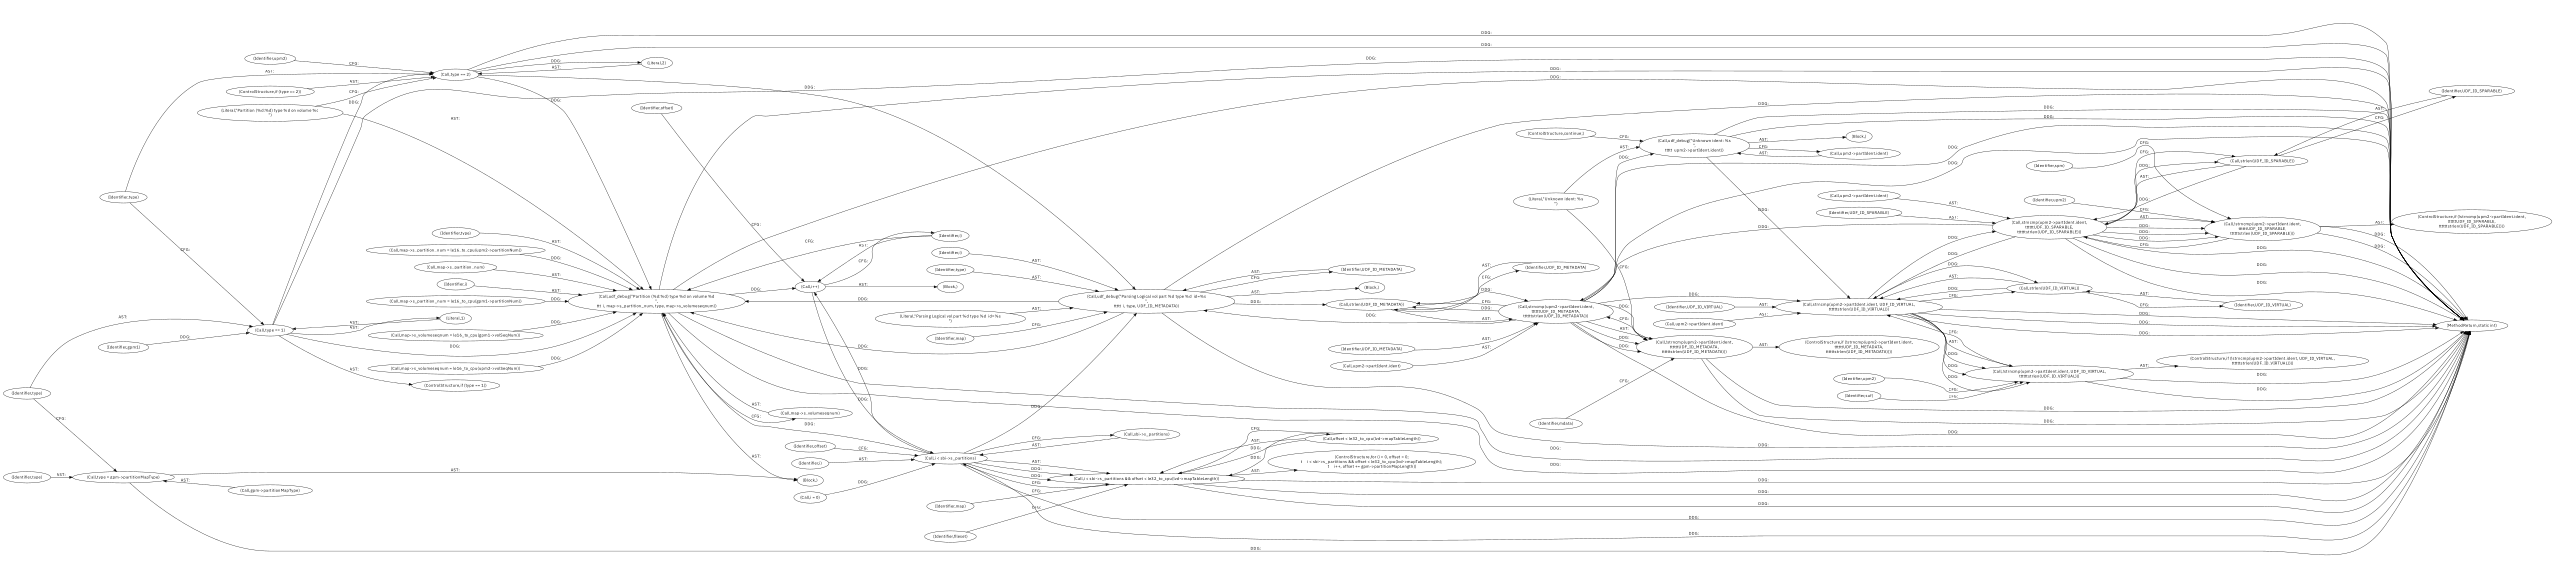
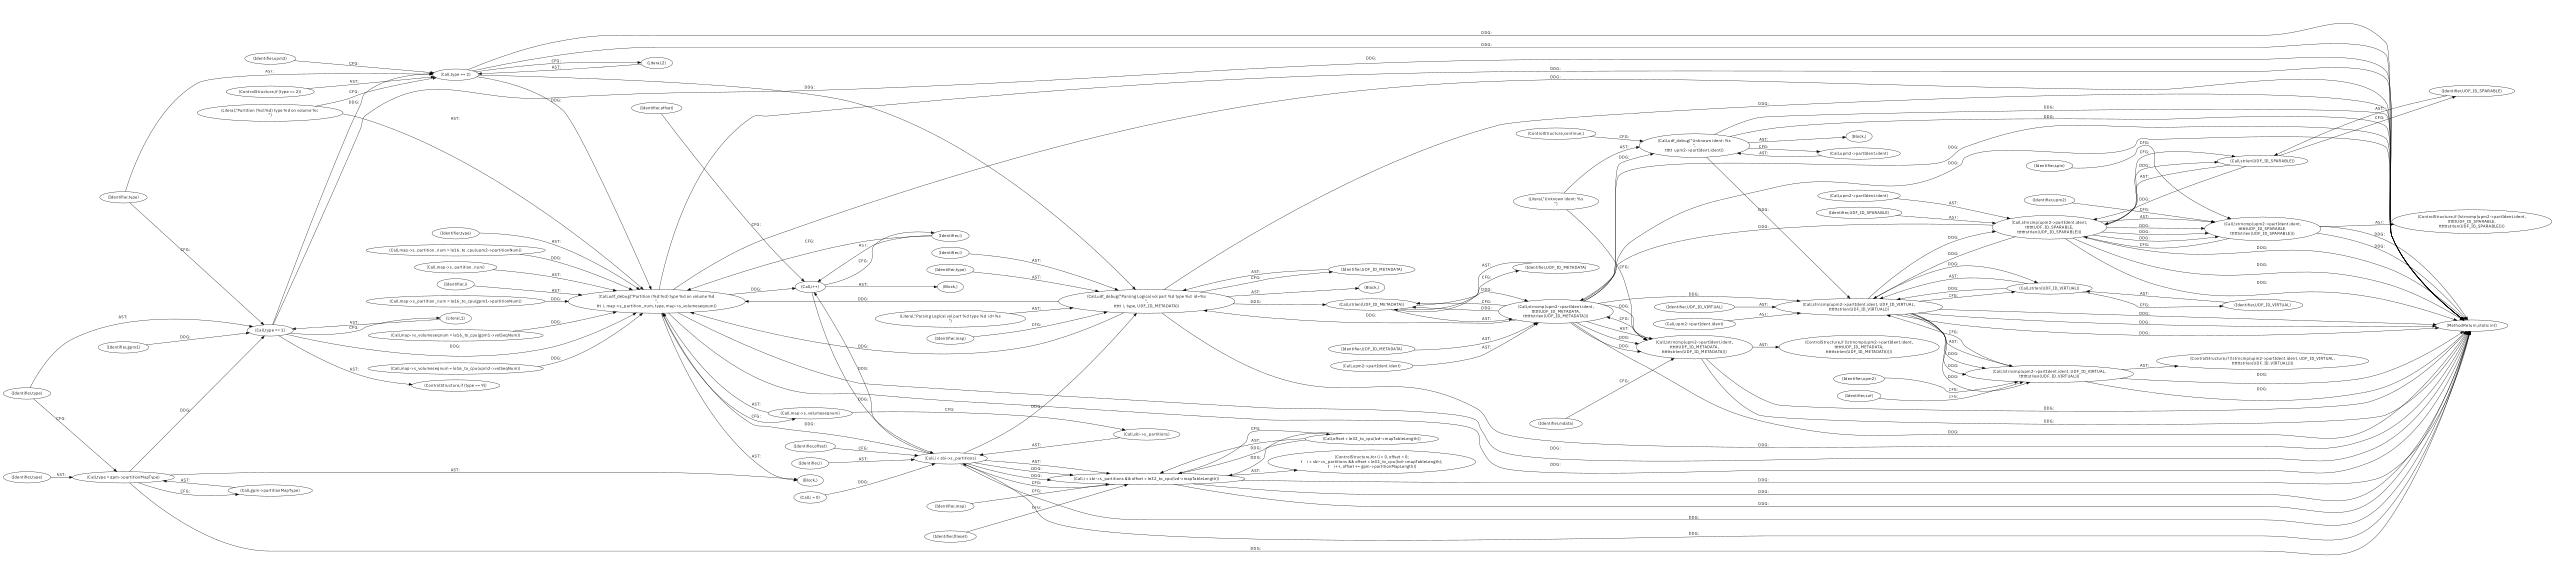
(557, 61) -> (557, 61)
(355, 328) -> (355, 328)
(456, 386) -> (456, 386)
none -> (196, 405)
(1040, 440) -> (987, 414)
none -> (186, 494)
